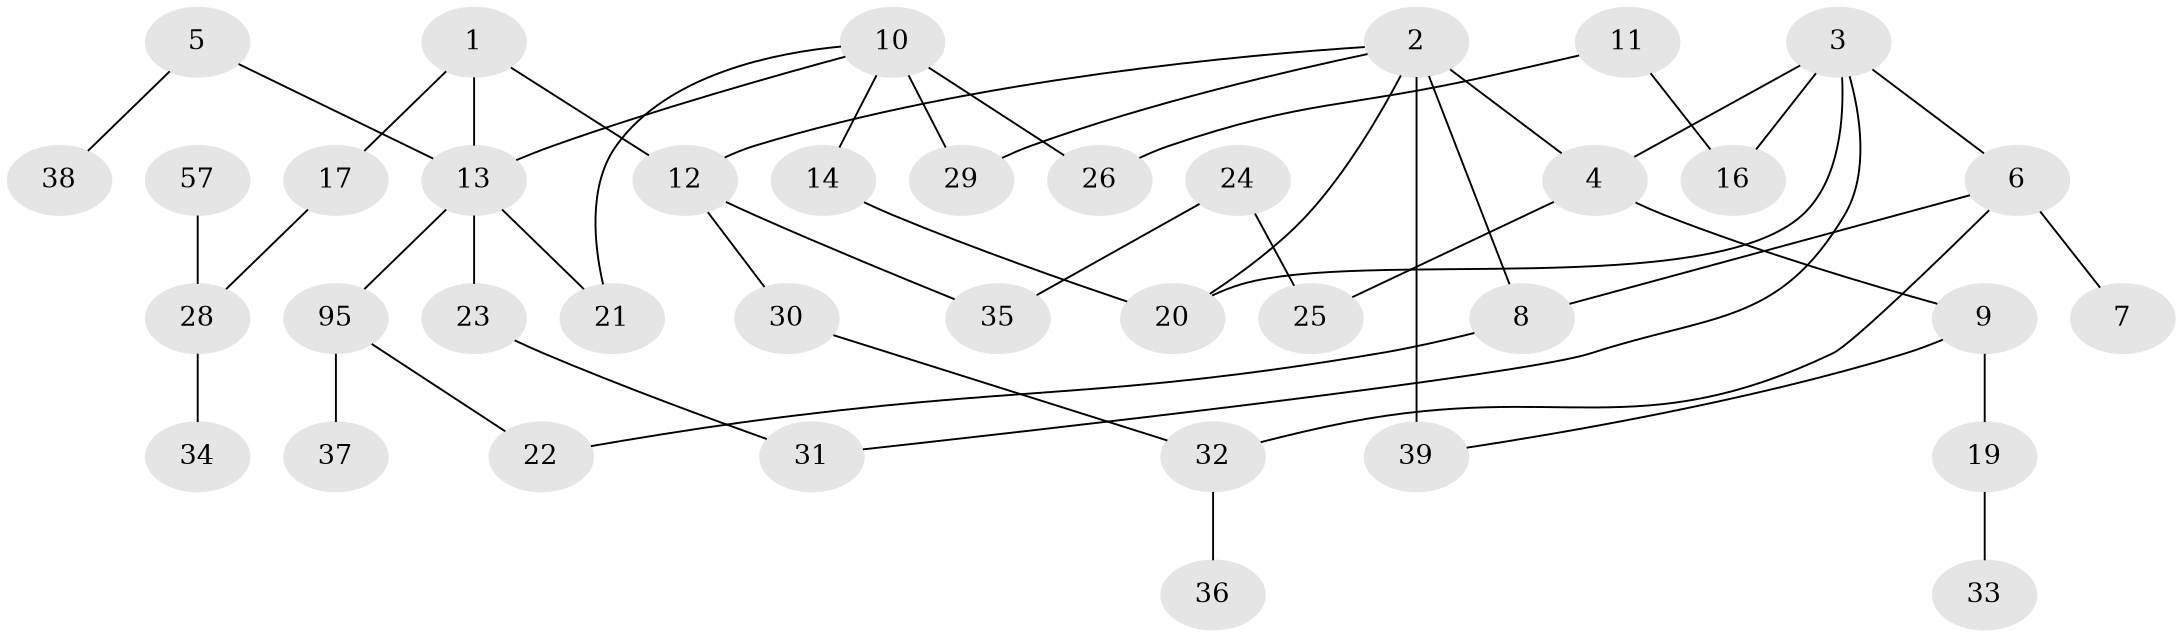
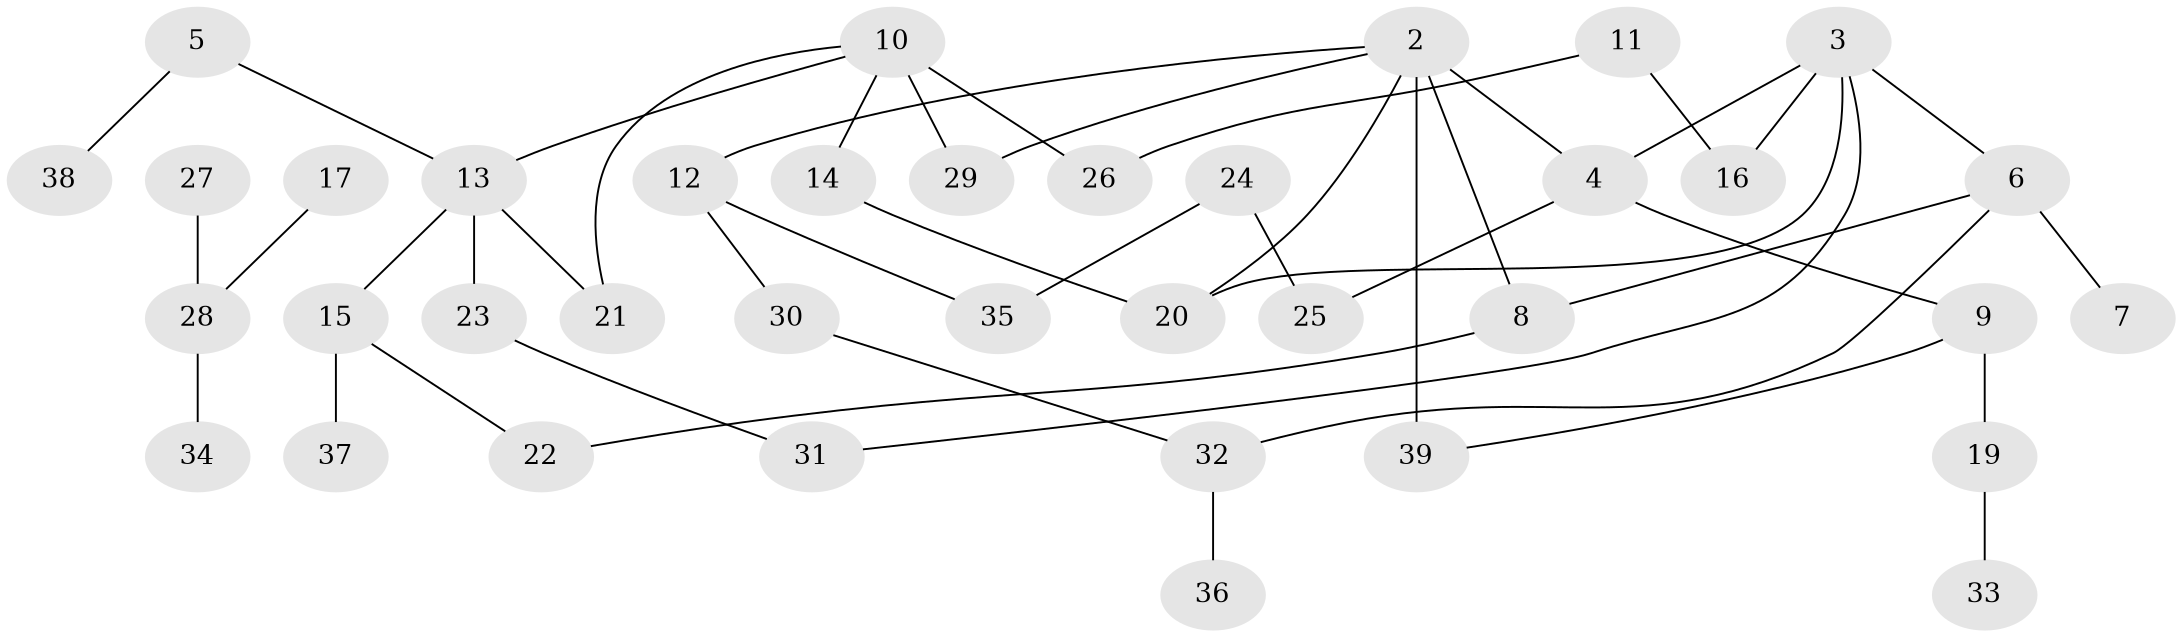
(474, 42) -> none
(198, 180) -> (198, 180)
(336, 319) -> (336, 319)
